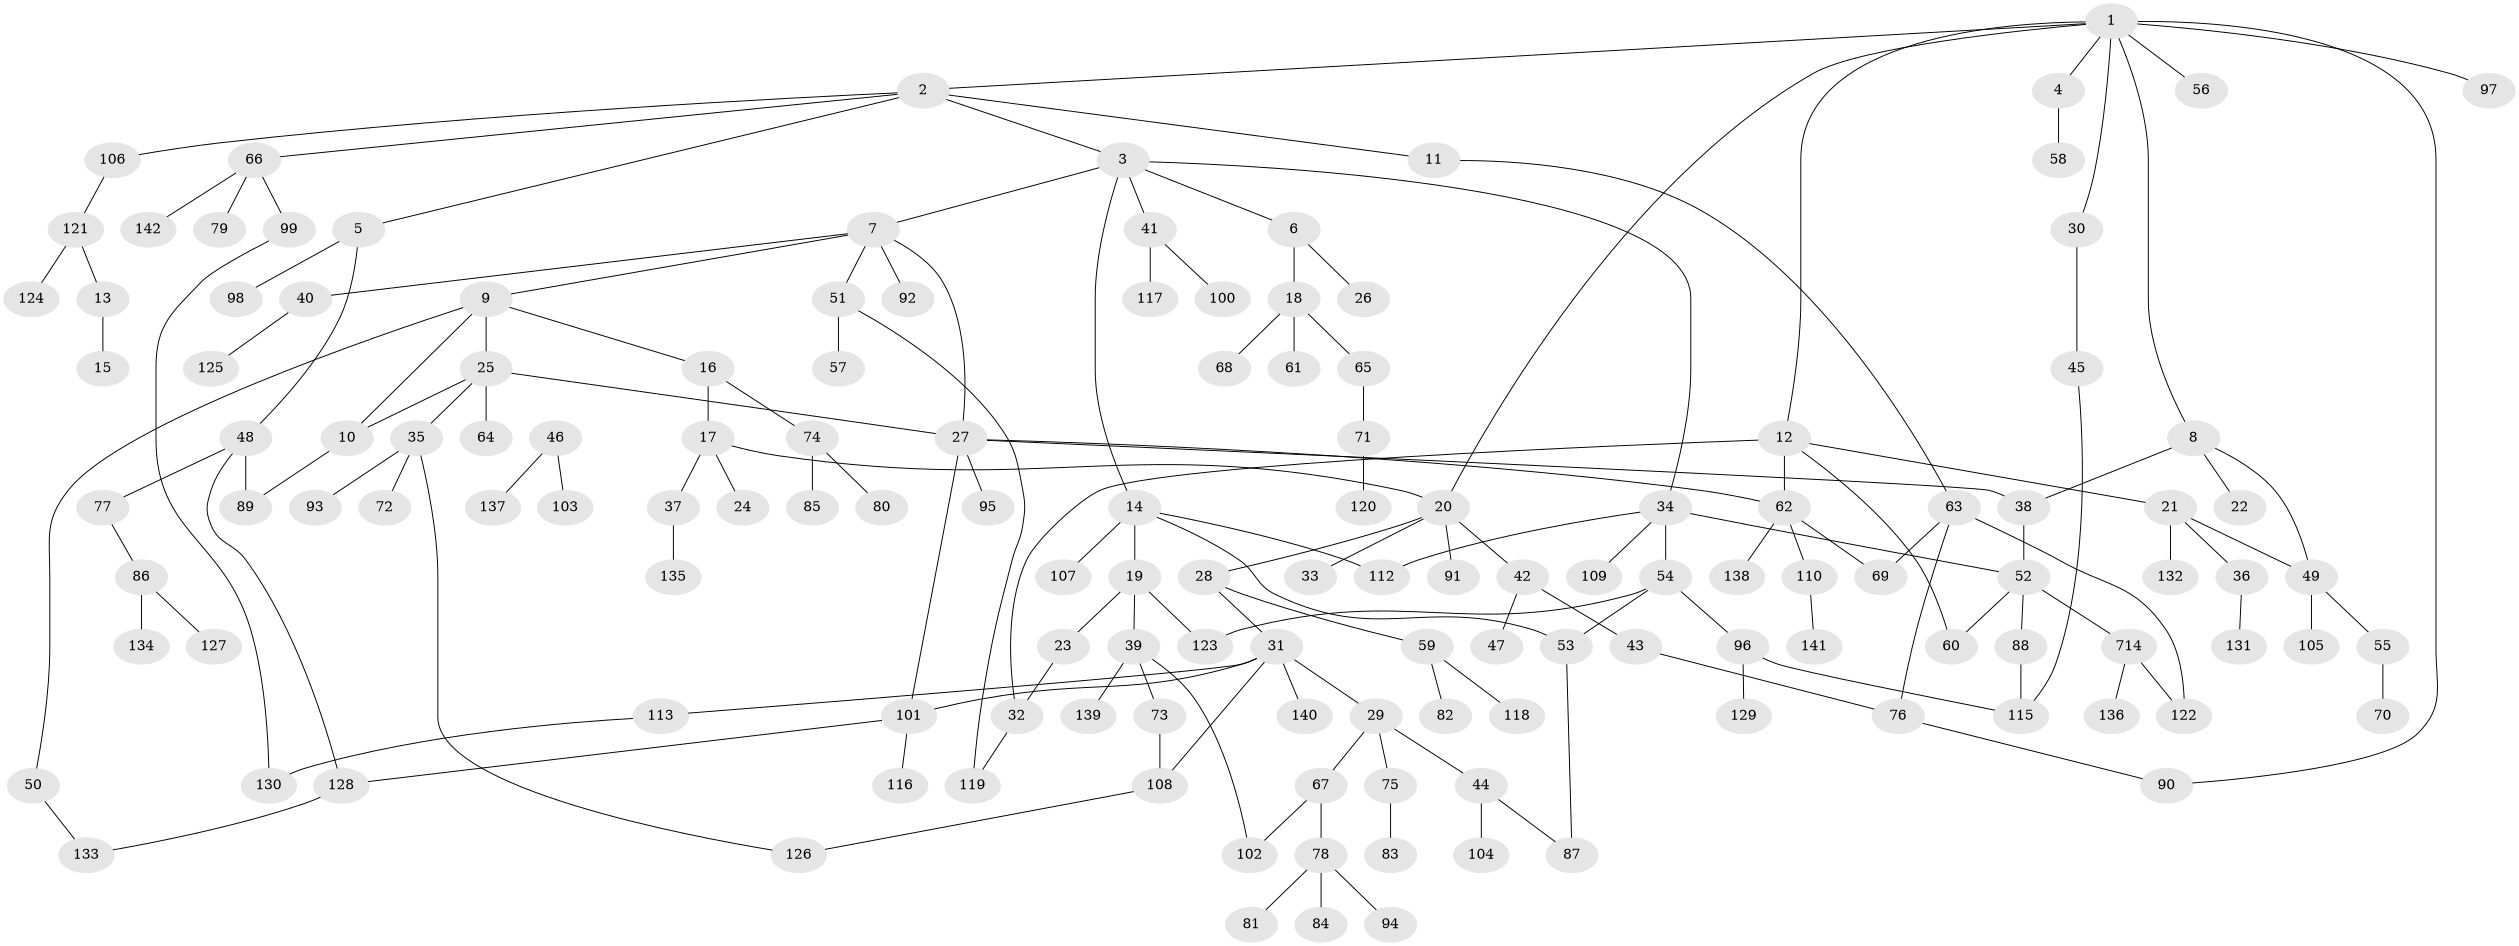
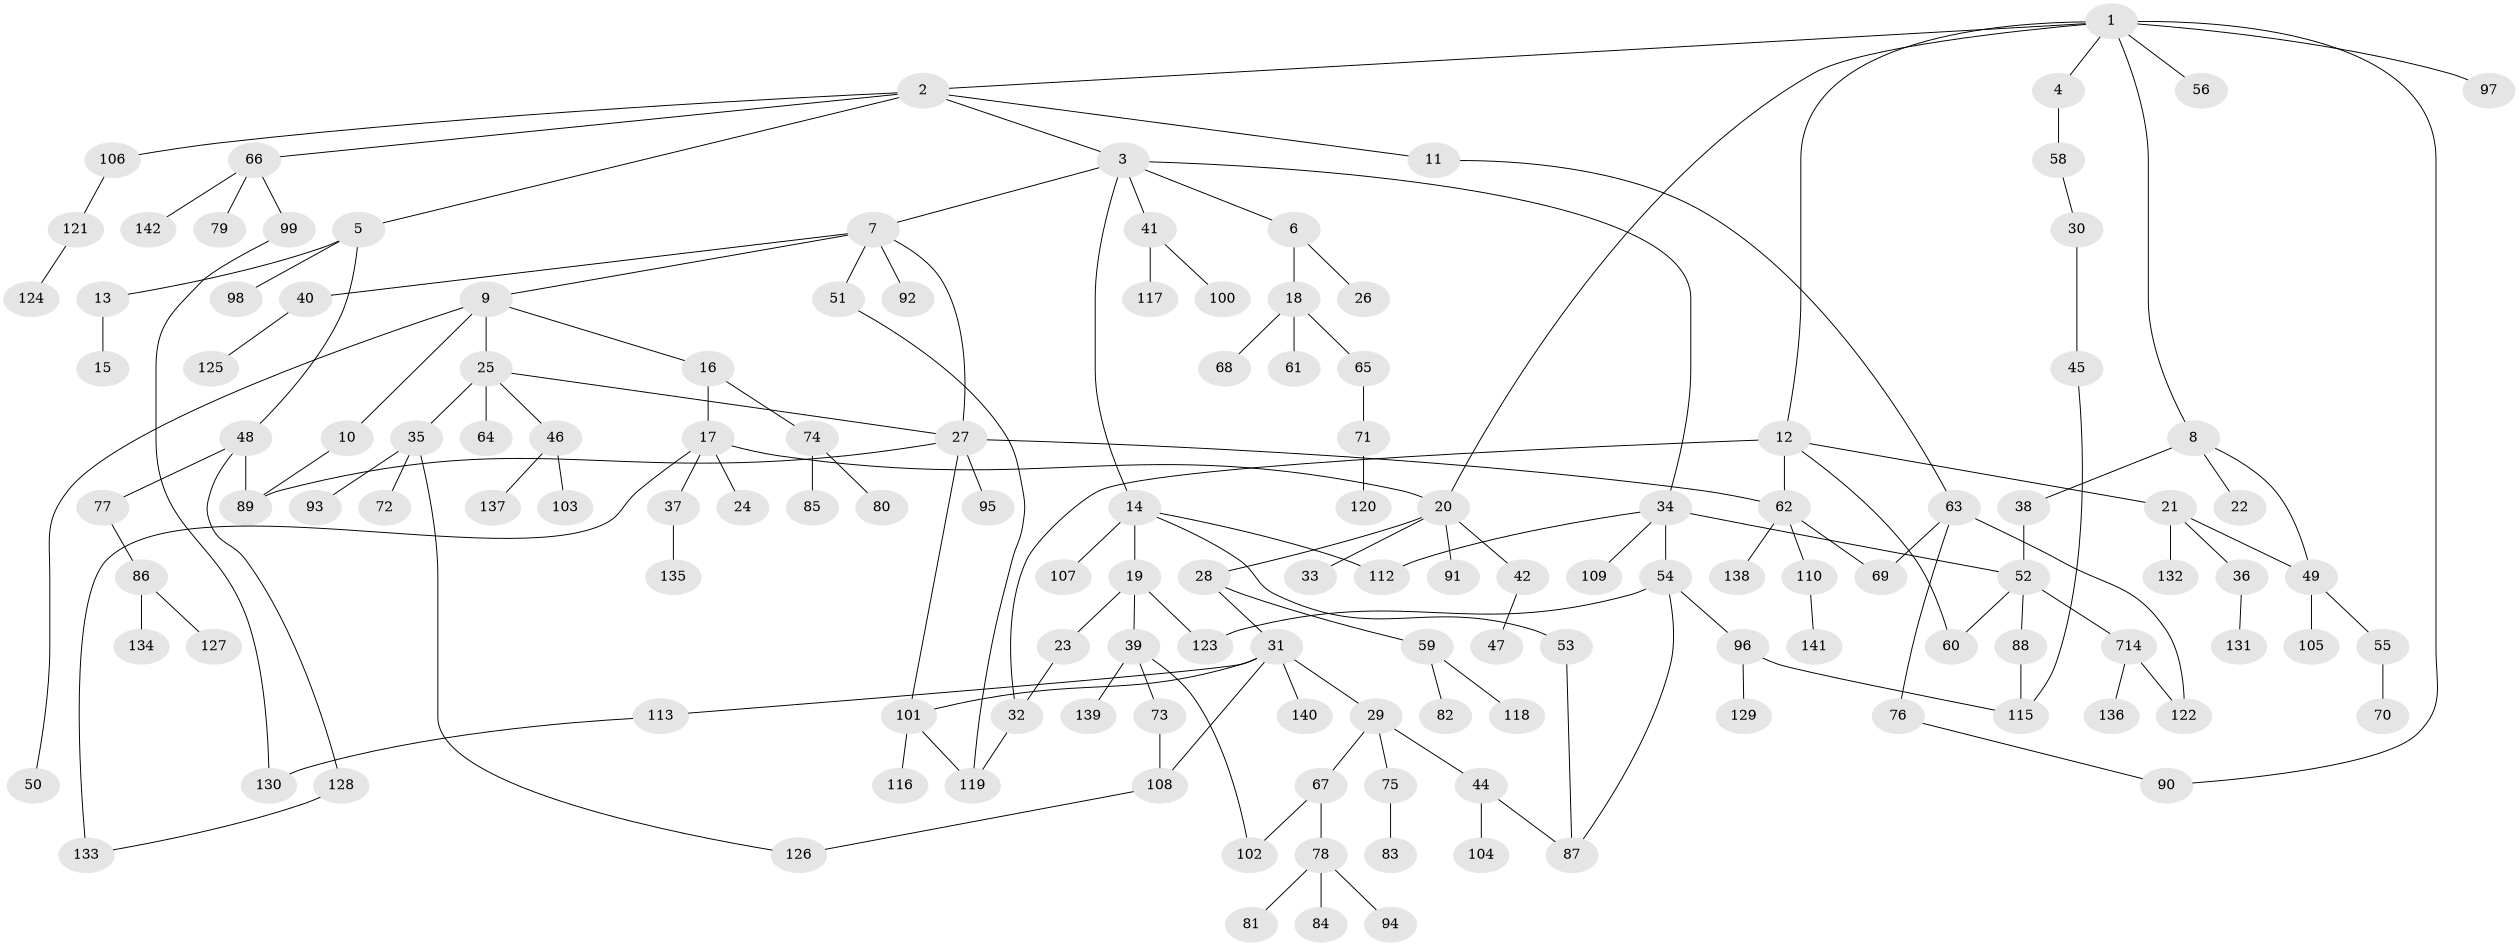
(2102, 126) -> (2068, 195)
(89, 265) -> (235, 273)
(838, 369) -> none
(417, 403) -> (521, 403)
(1522, 465) -> (599, 461)
(1616, 612) -> (1650, 724)
(1636, 647) -> none
(625, 751) -> (941, 751)
(60, 820) -> (268, 526)
